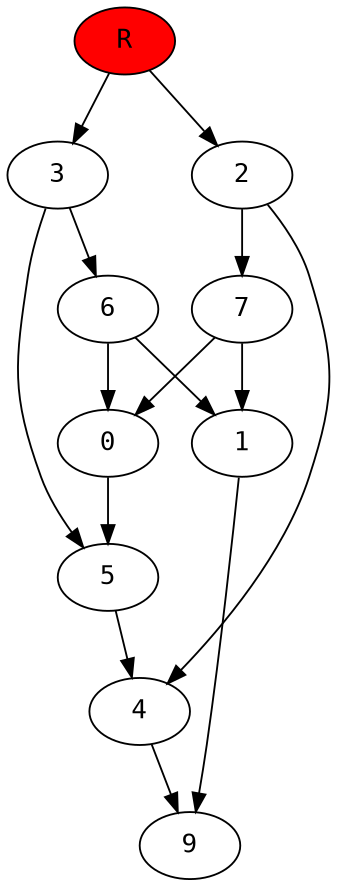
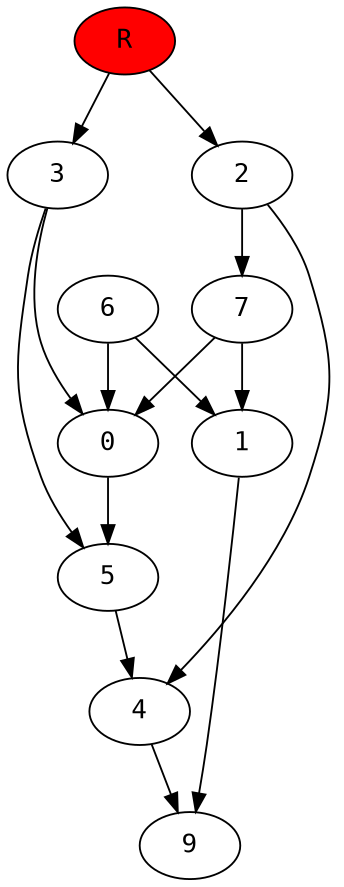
(79, 233) -> (35, 307)
